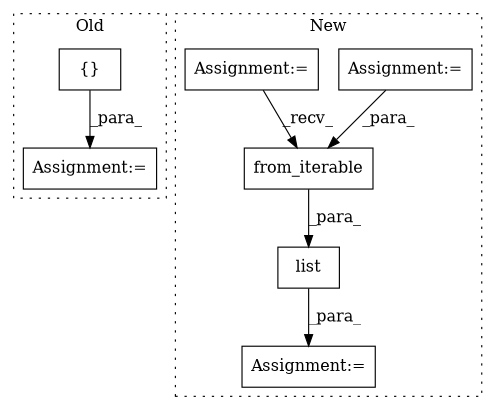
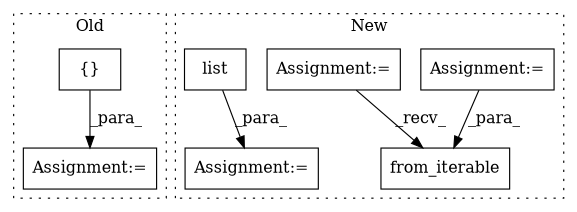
(309, 212) -> none
